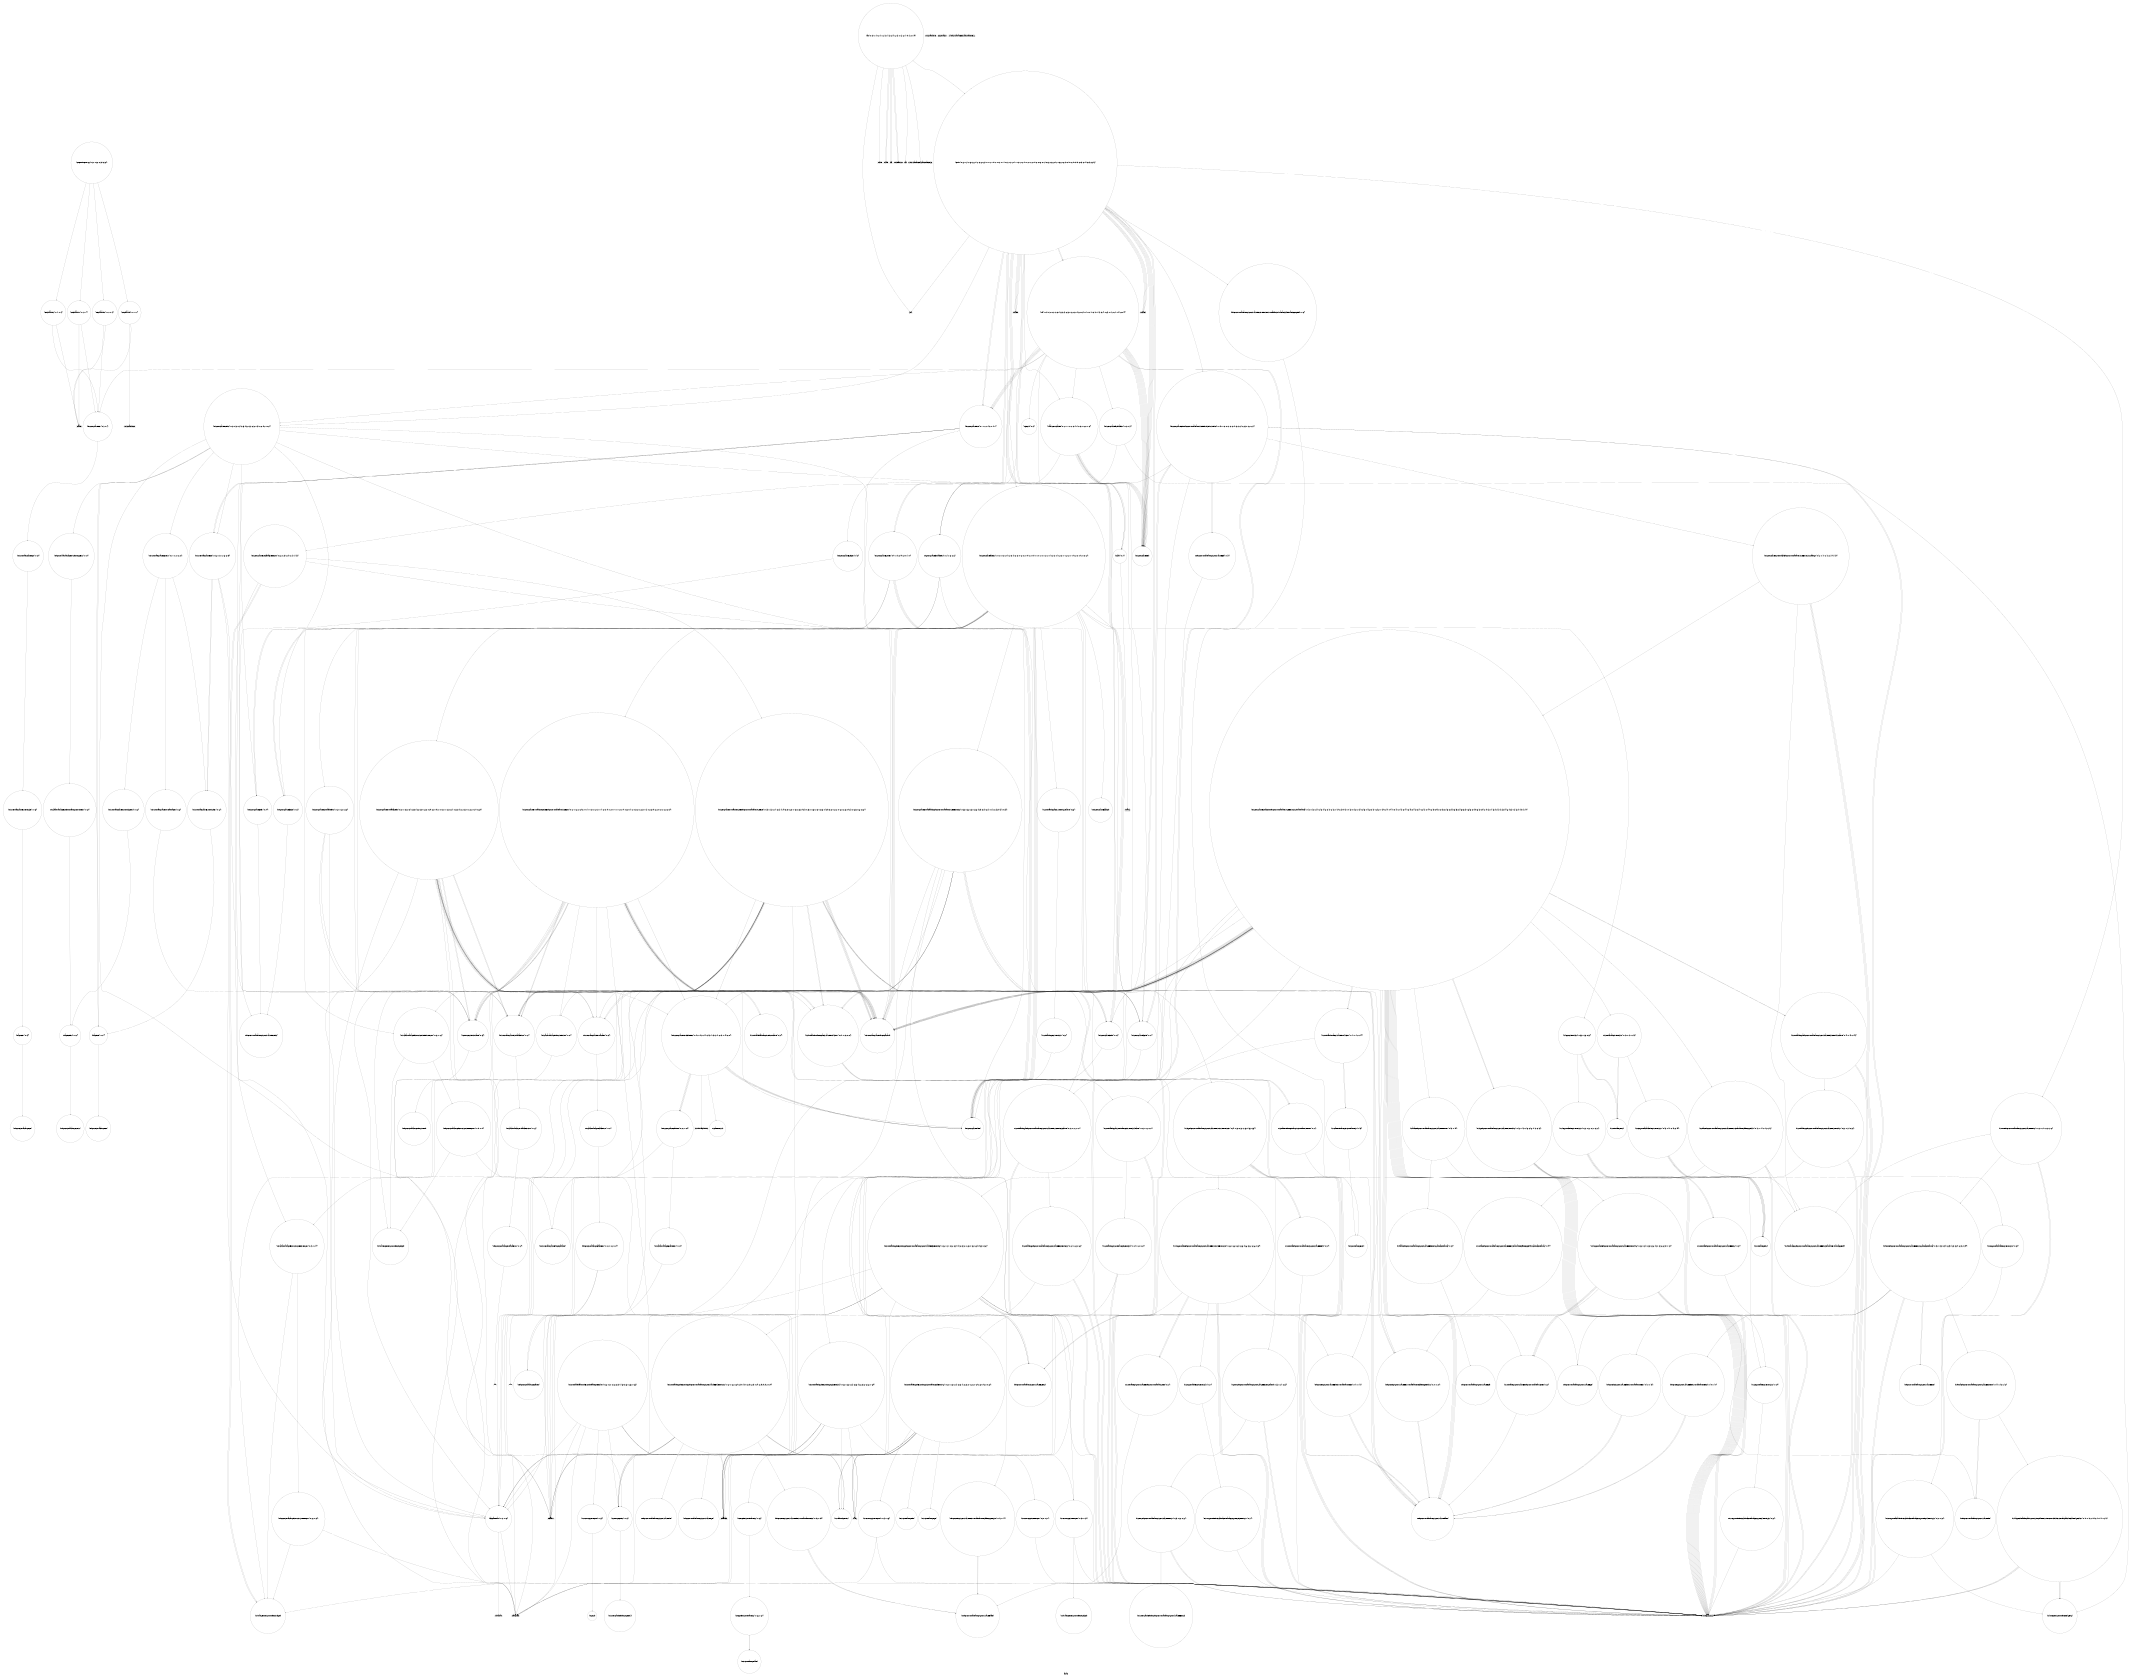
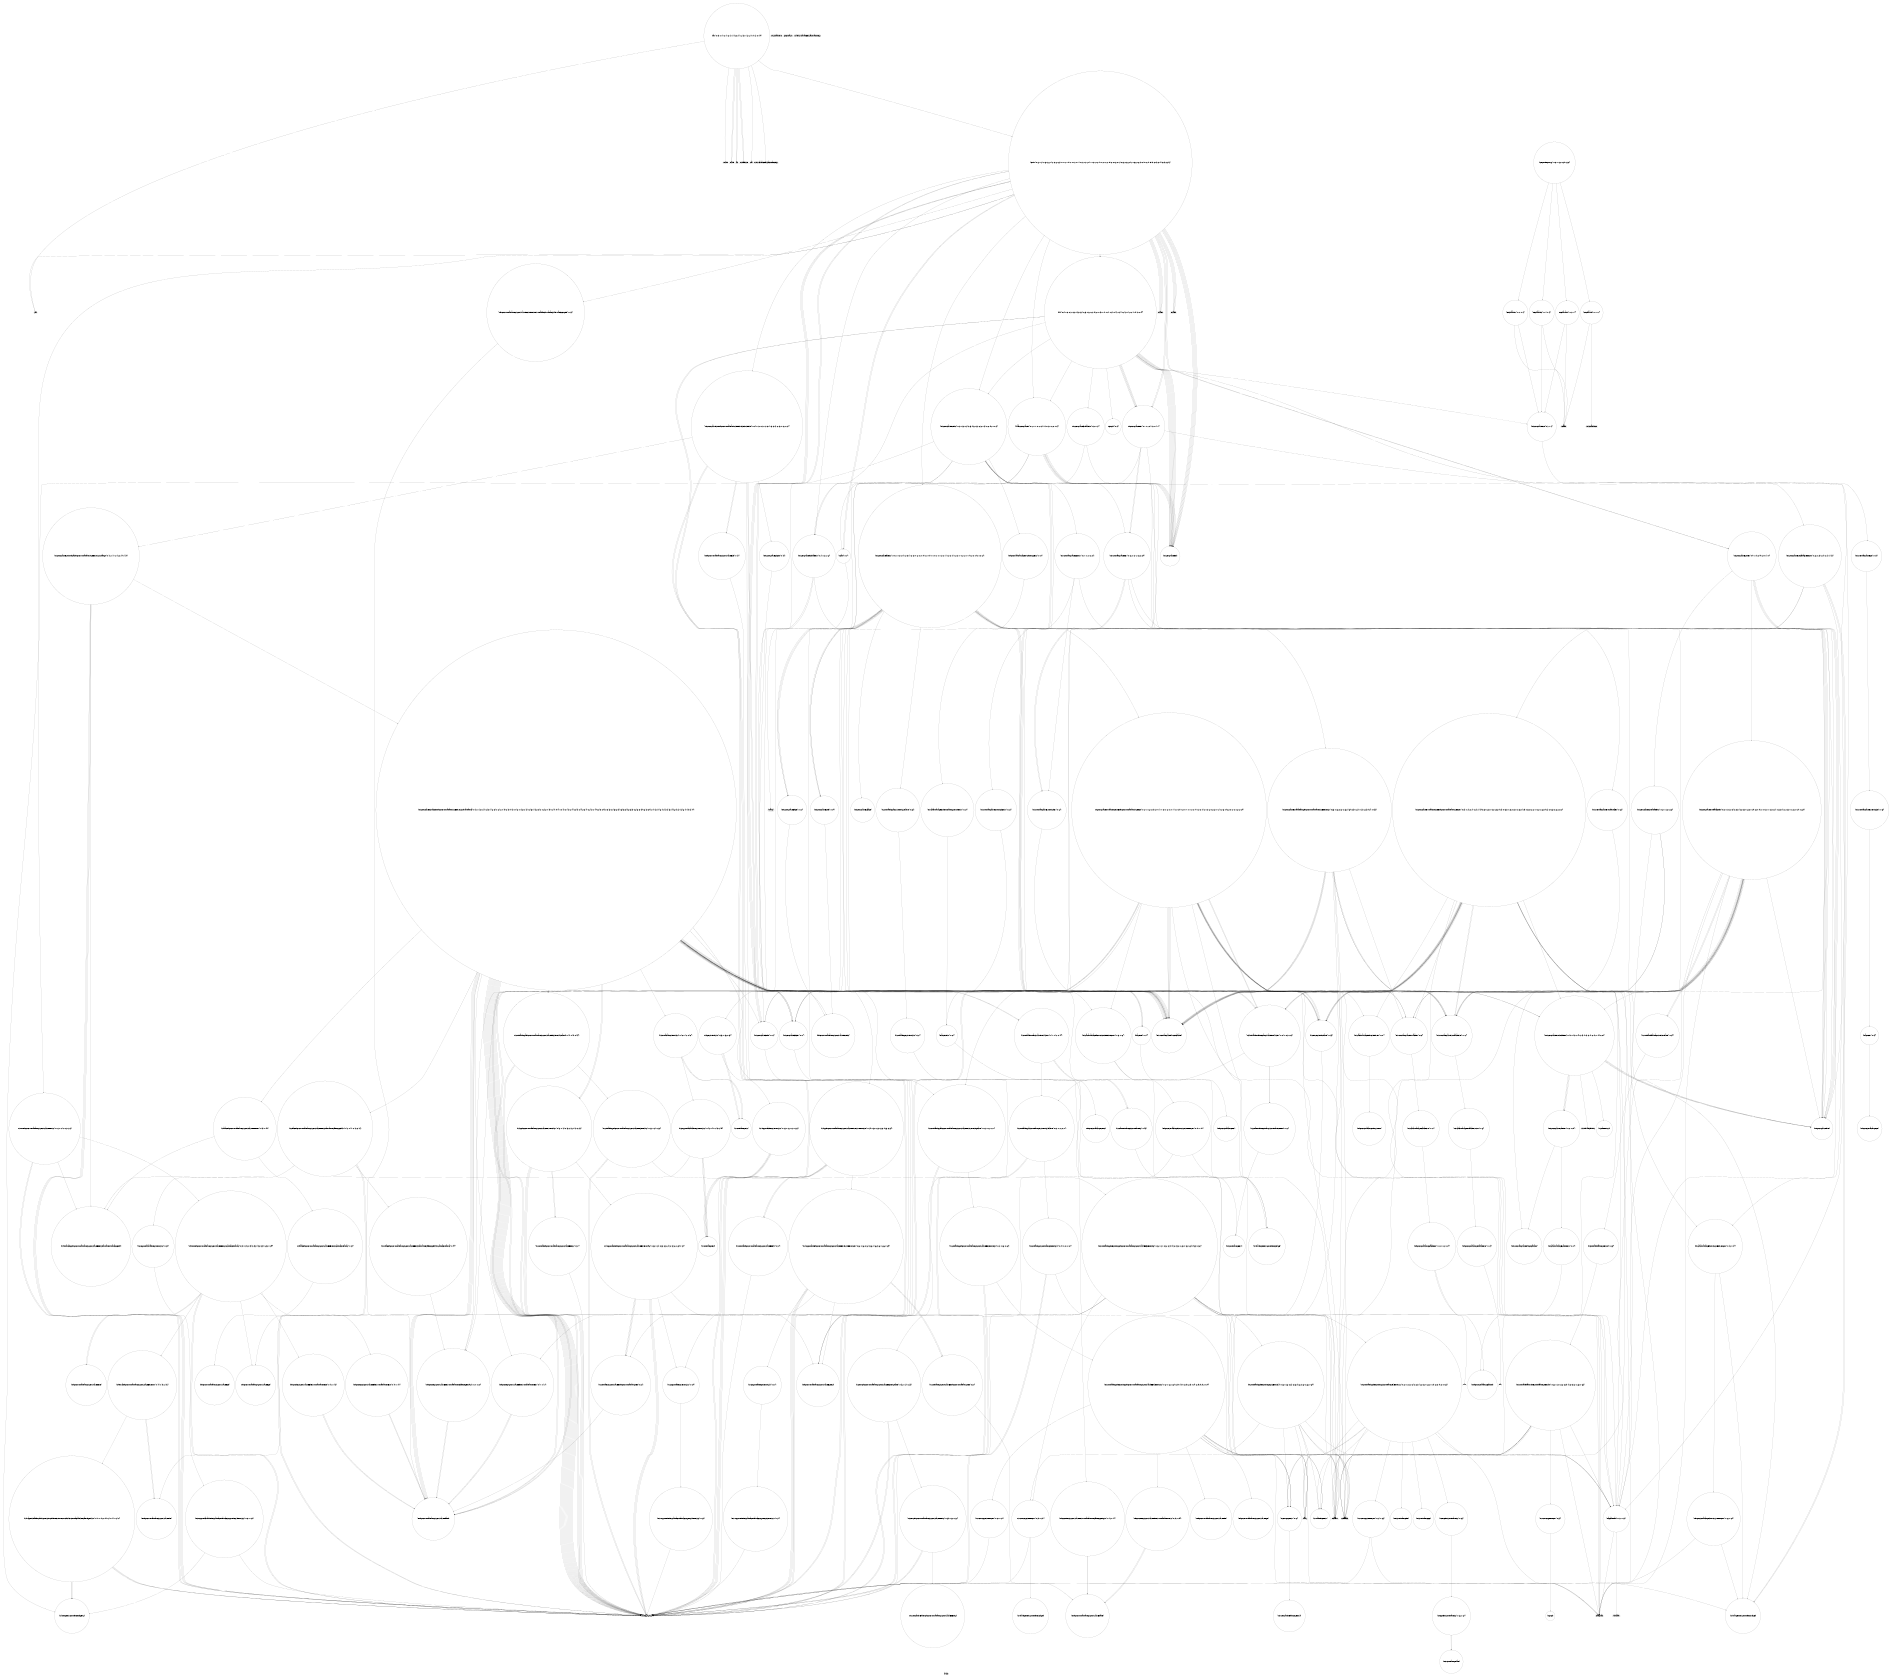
none -> (1601, 1246)
